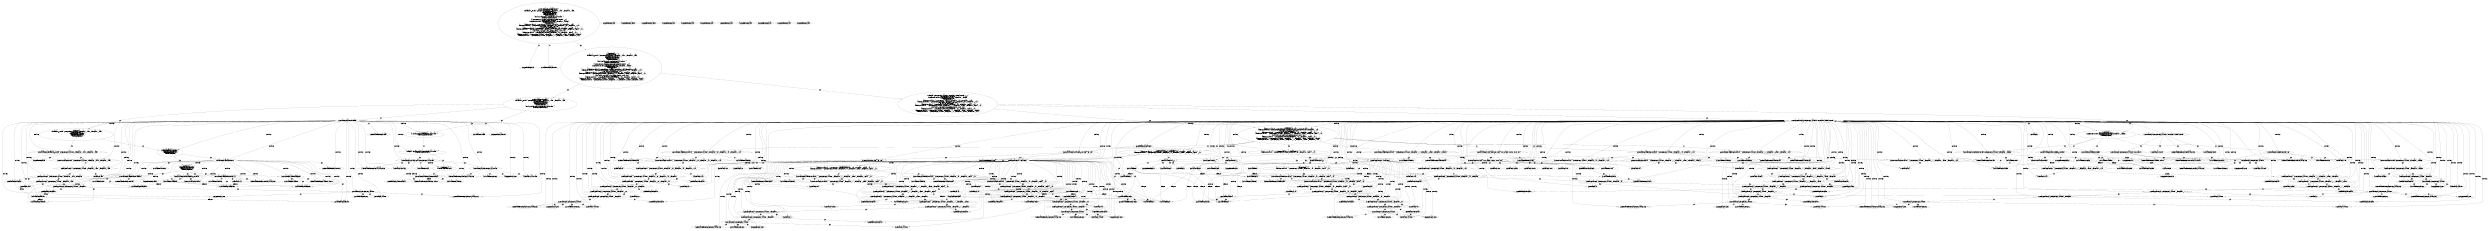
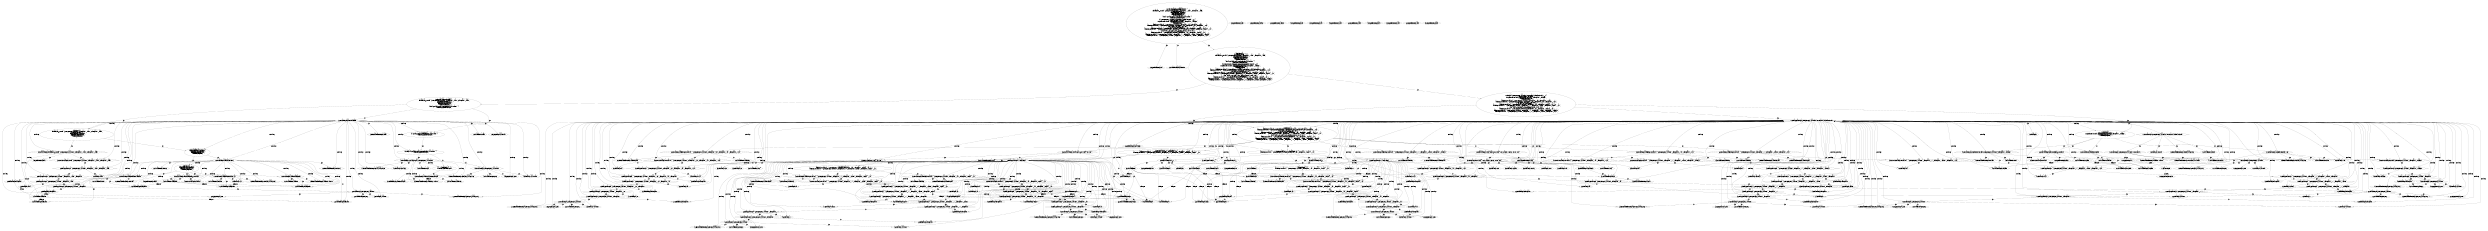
(787, 182) -> (787, 182)
